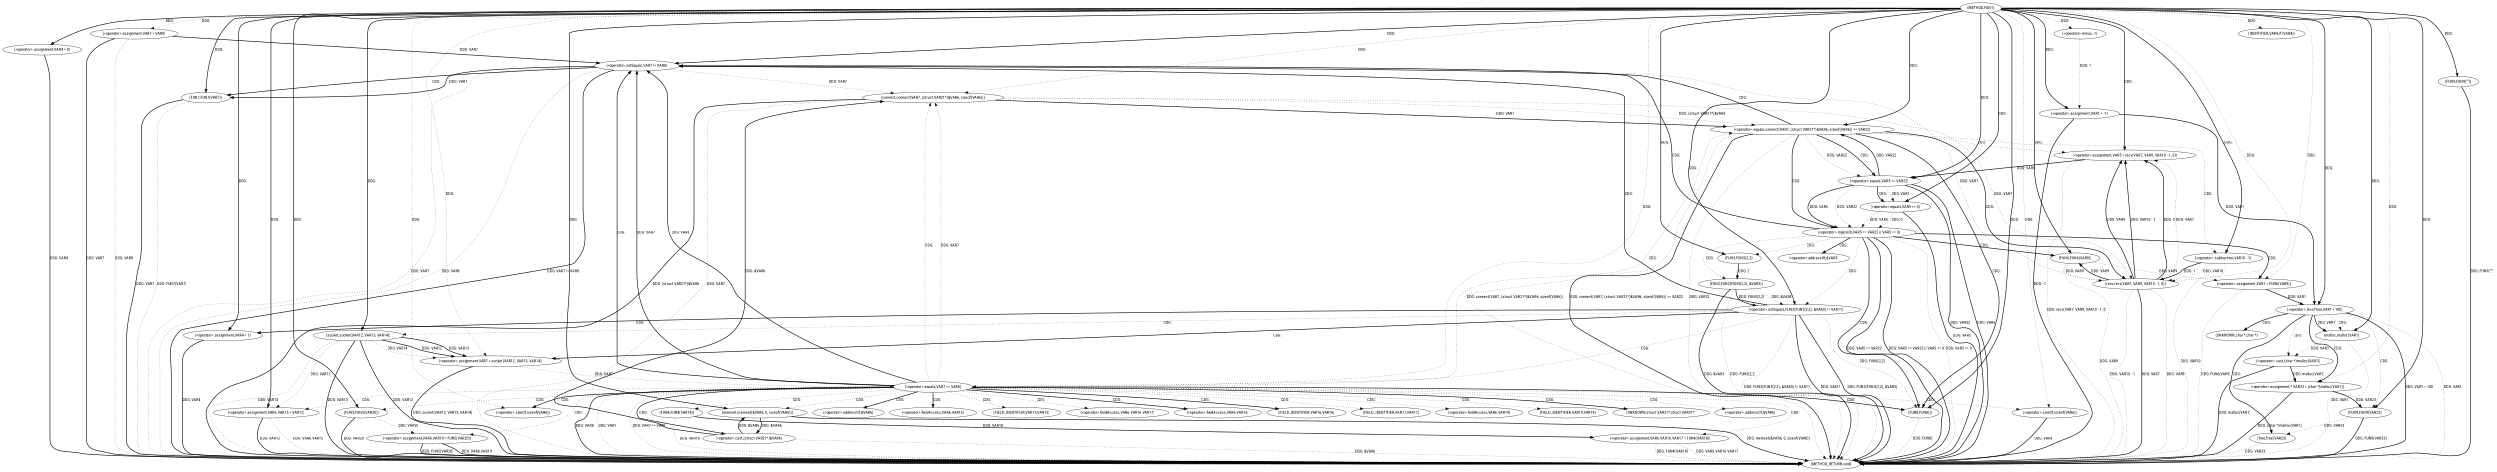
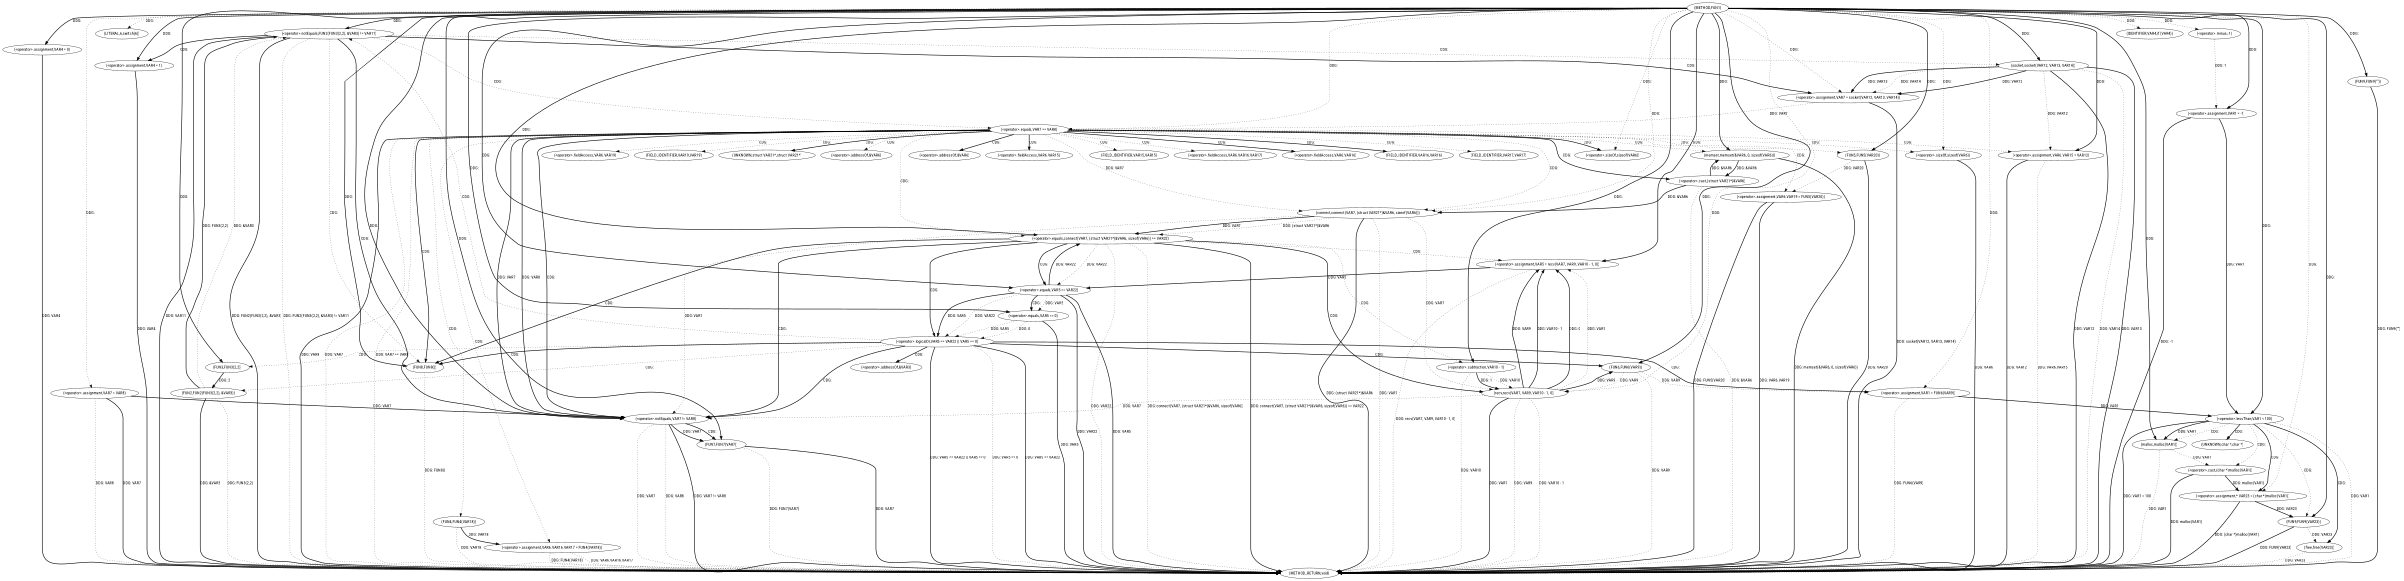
none -> (122, 34)
(780, 81) -> (925, 238)
(1872, 361) -> (334, 213)
